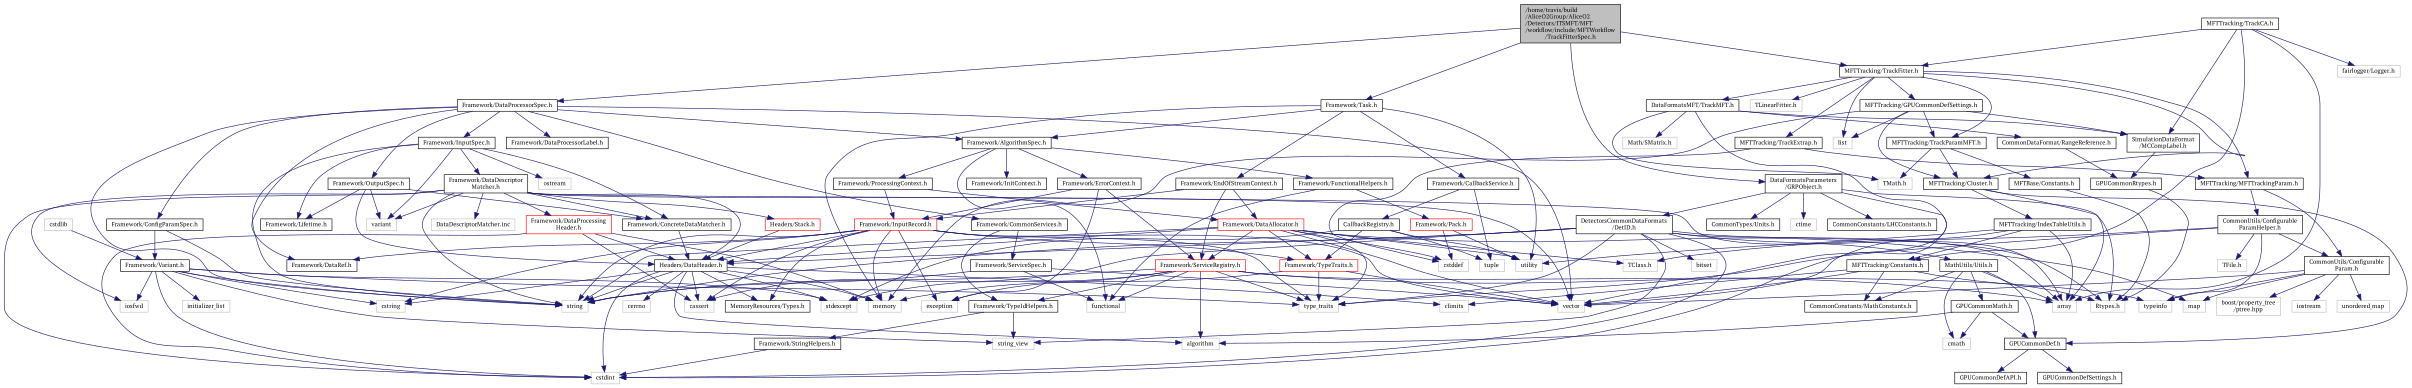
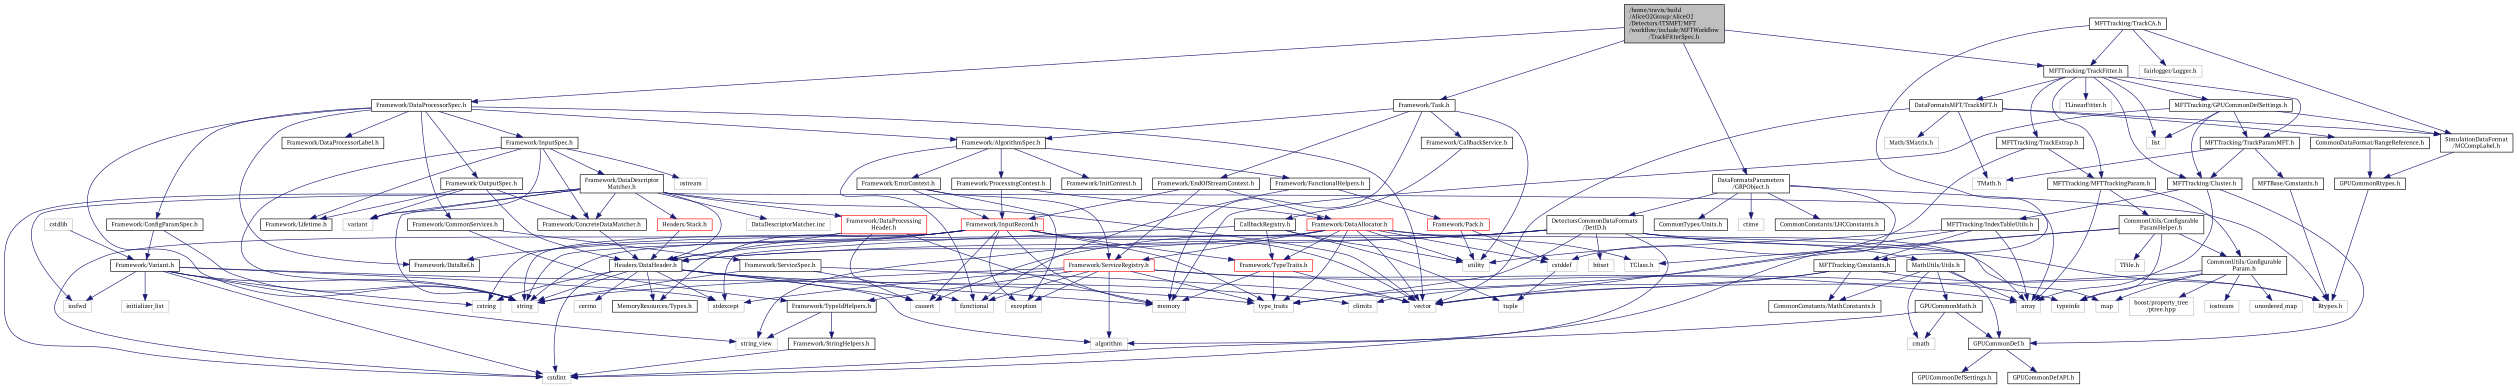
(1482, 222) -> (1539, 284)
(2306, 237) -> (2080, 249)
